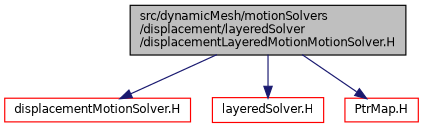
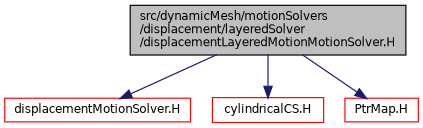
(268, 110) -> (268, 110)
